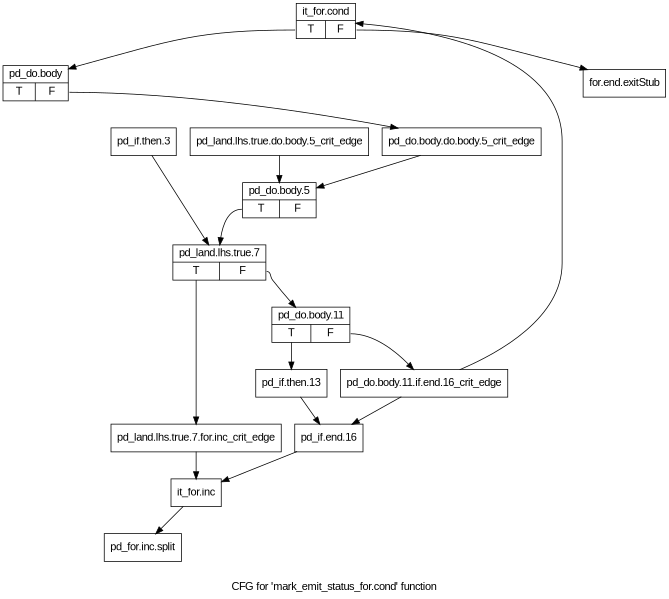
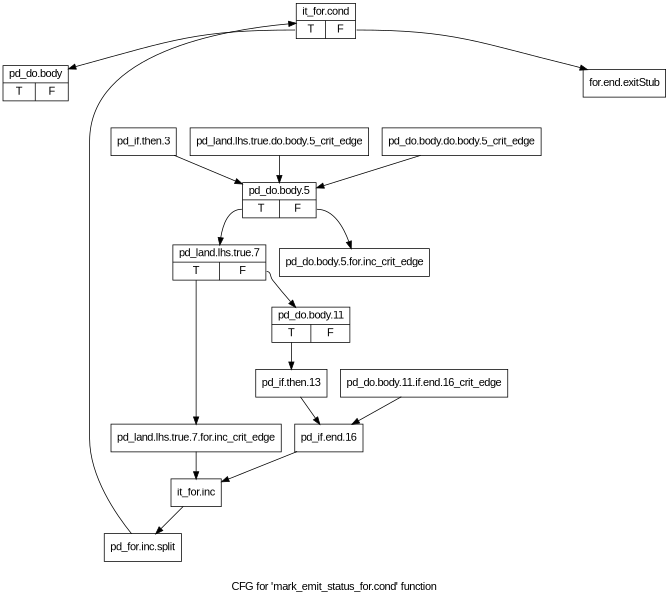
(231, 103) -> none
(562, 154) -> (90, 217)
(178, 197) -> (205, 168)
none -> (354, 262)
(382, 343) -> none
